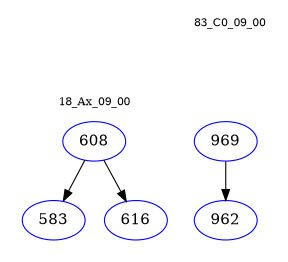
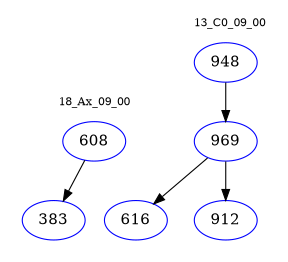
(230, 24) -> (230, 24)
none -> (226, 62)
(112, 176) -> (193, 171)
(54, 220) -> (54, 220)
(226, 220) -> (226, 220)
